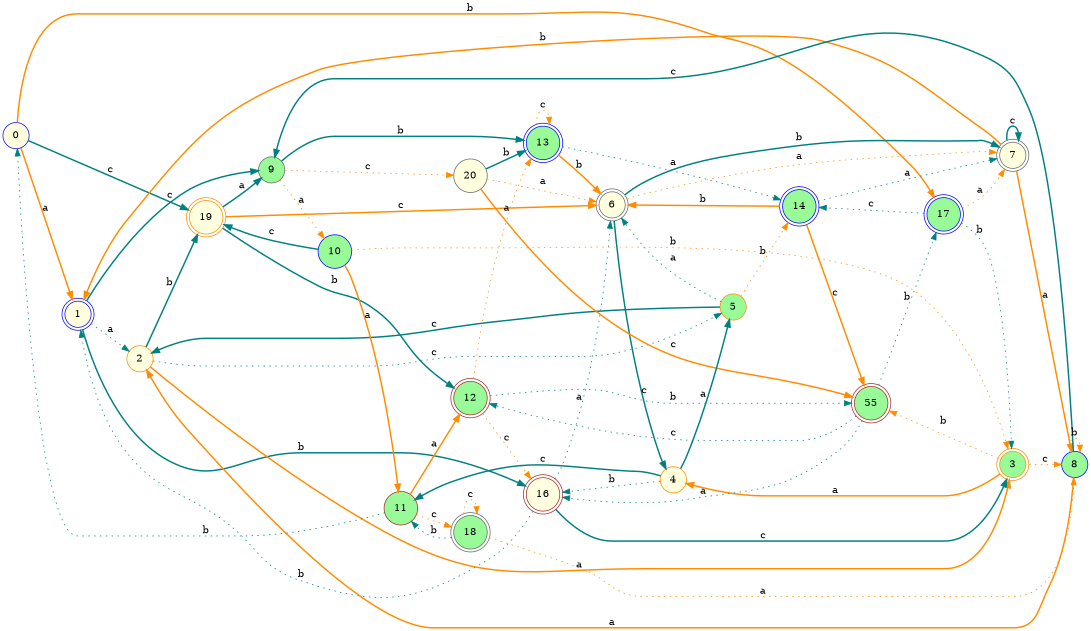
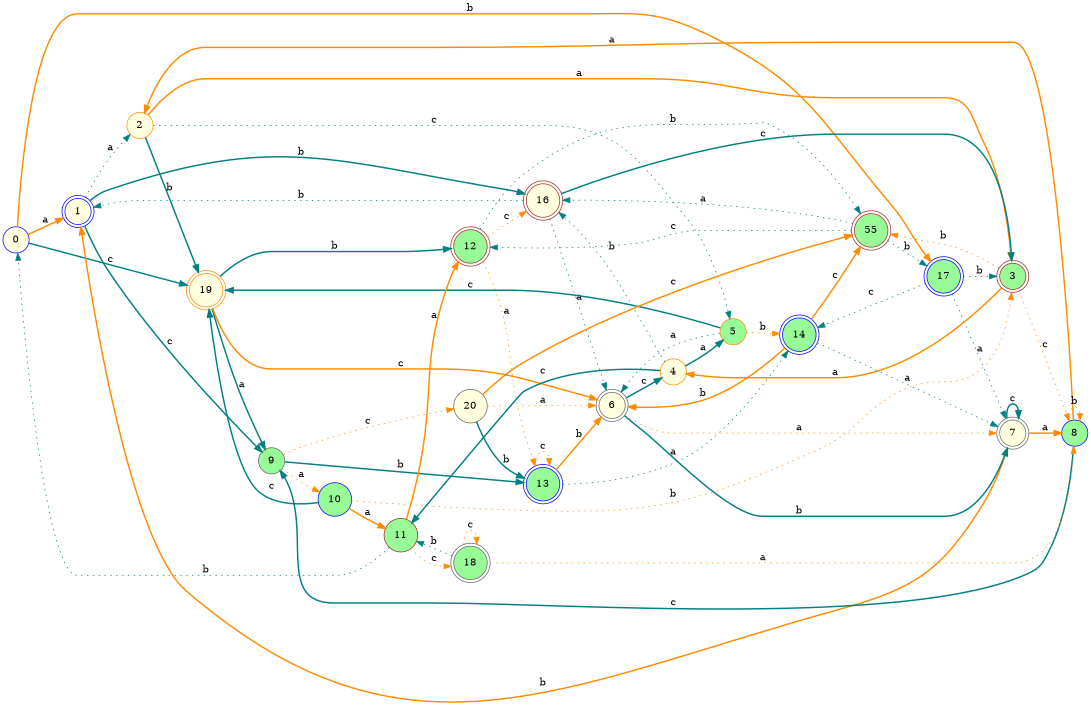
(984, 195) -> (977, 353)
(439, 329) -> (479, 290)
(1013, 464) -> (1013, 276)
